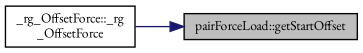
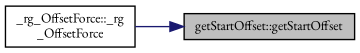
(271, 27) -> (269, 27)
